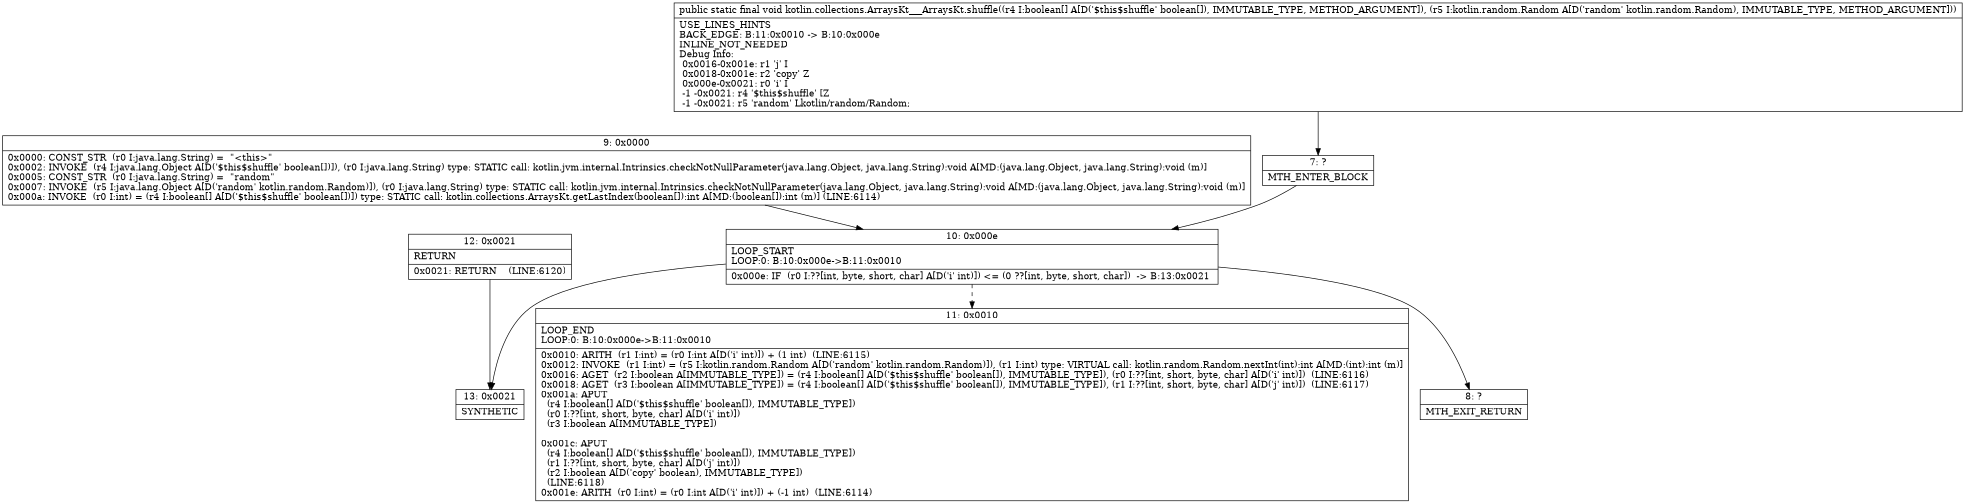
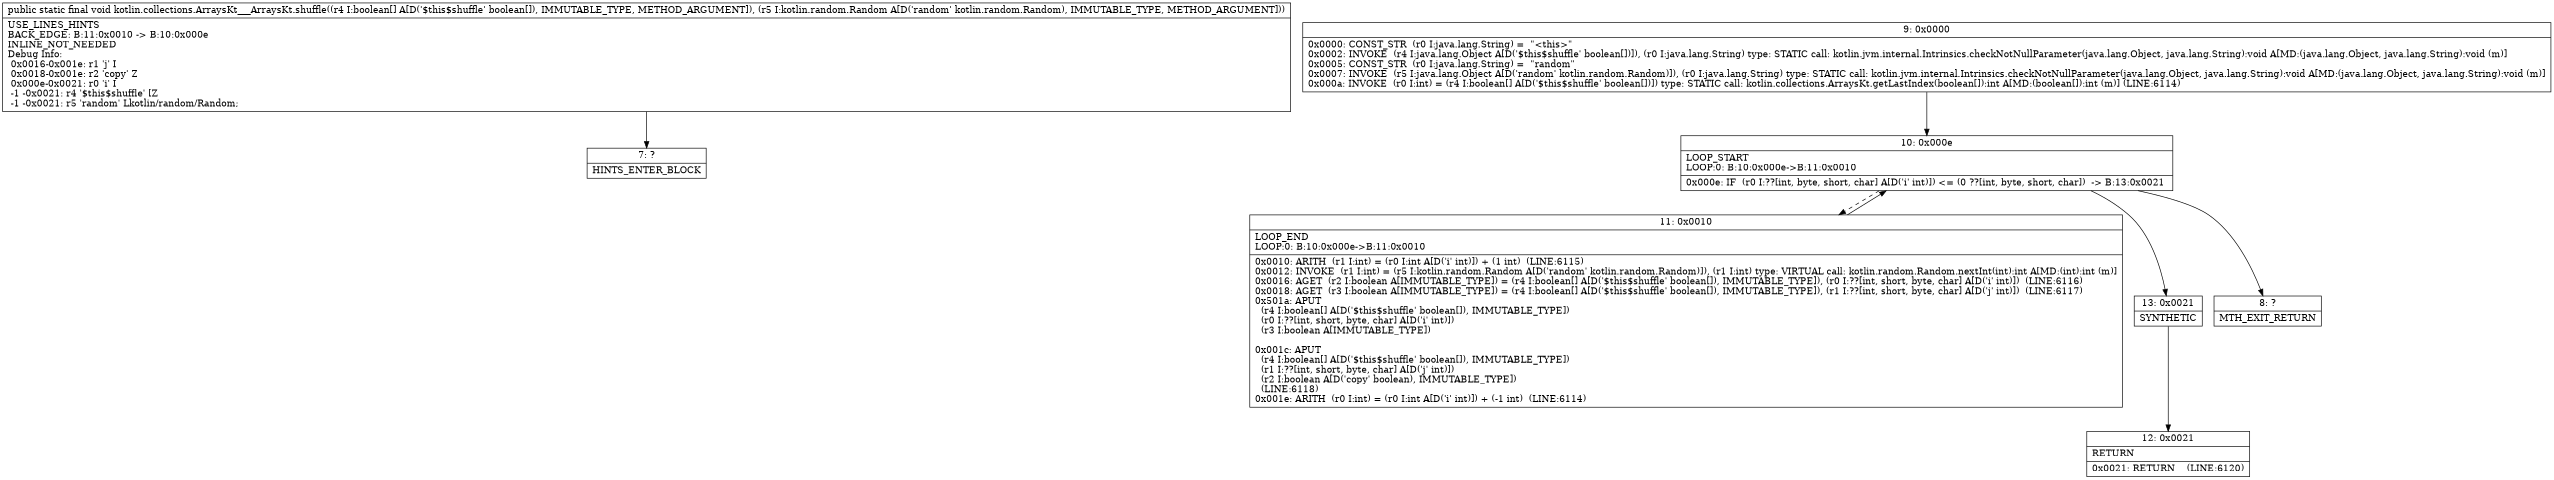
(1318, 178) -> (647, 170)
(1239, 211) -> (1864, 205)
(490, 331) -> (2168, 376)
(577, 395) -> (1291, 301)
